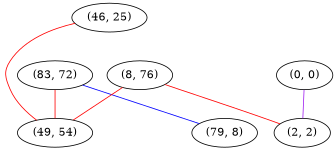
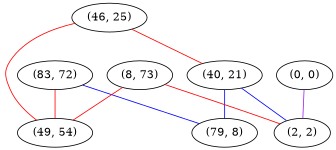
(140, 75) -> (140, 75)
none -> (225, 75)
